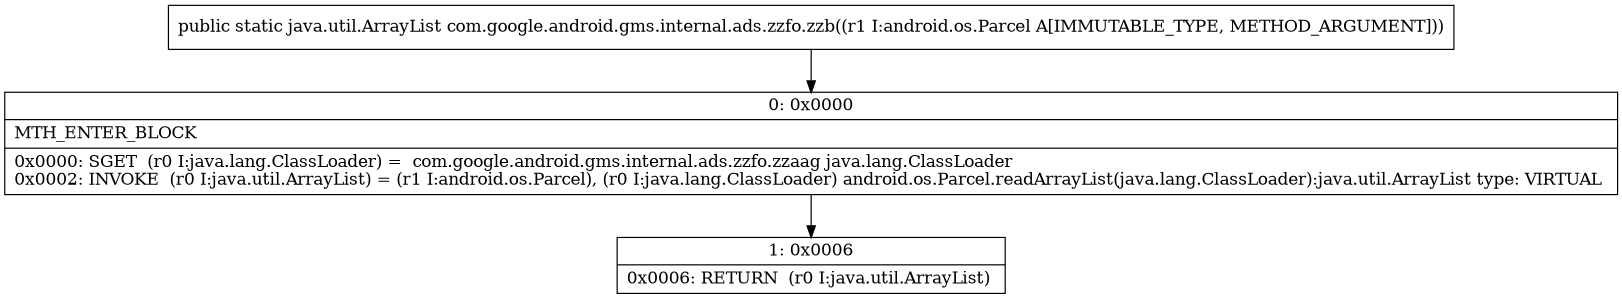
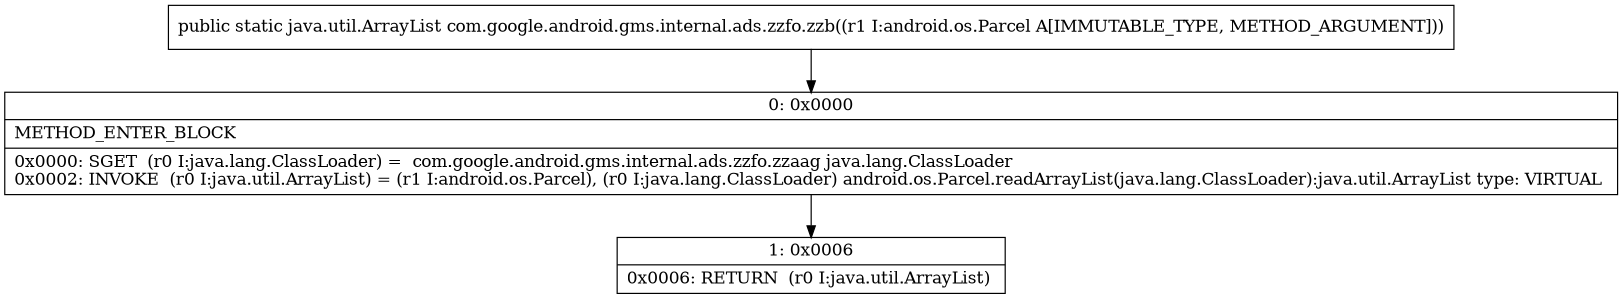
(106, 133) -> (126, 133)
